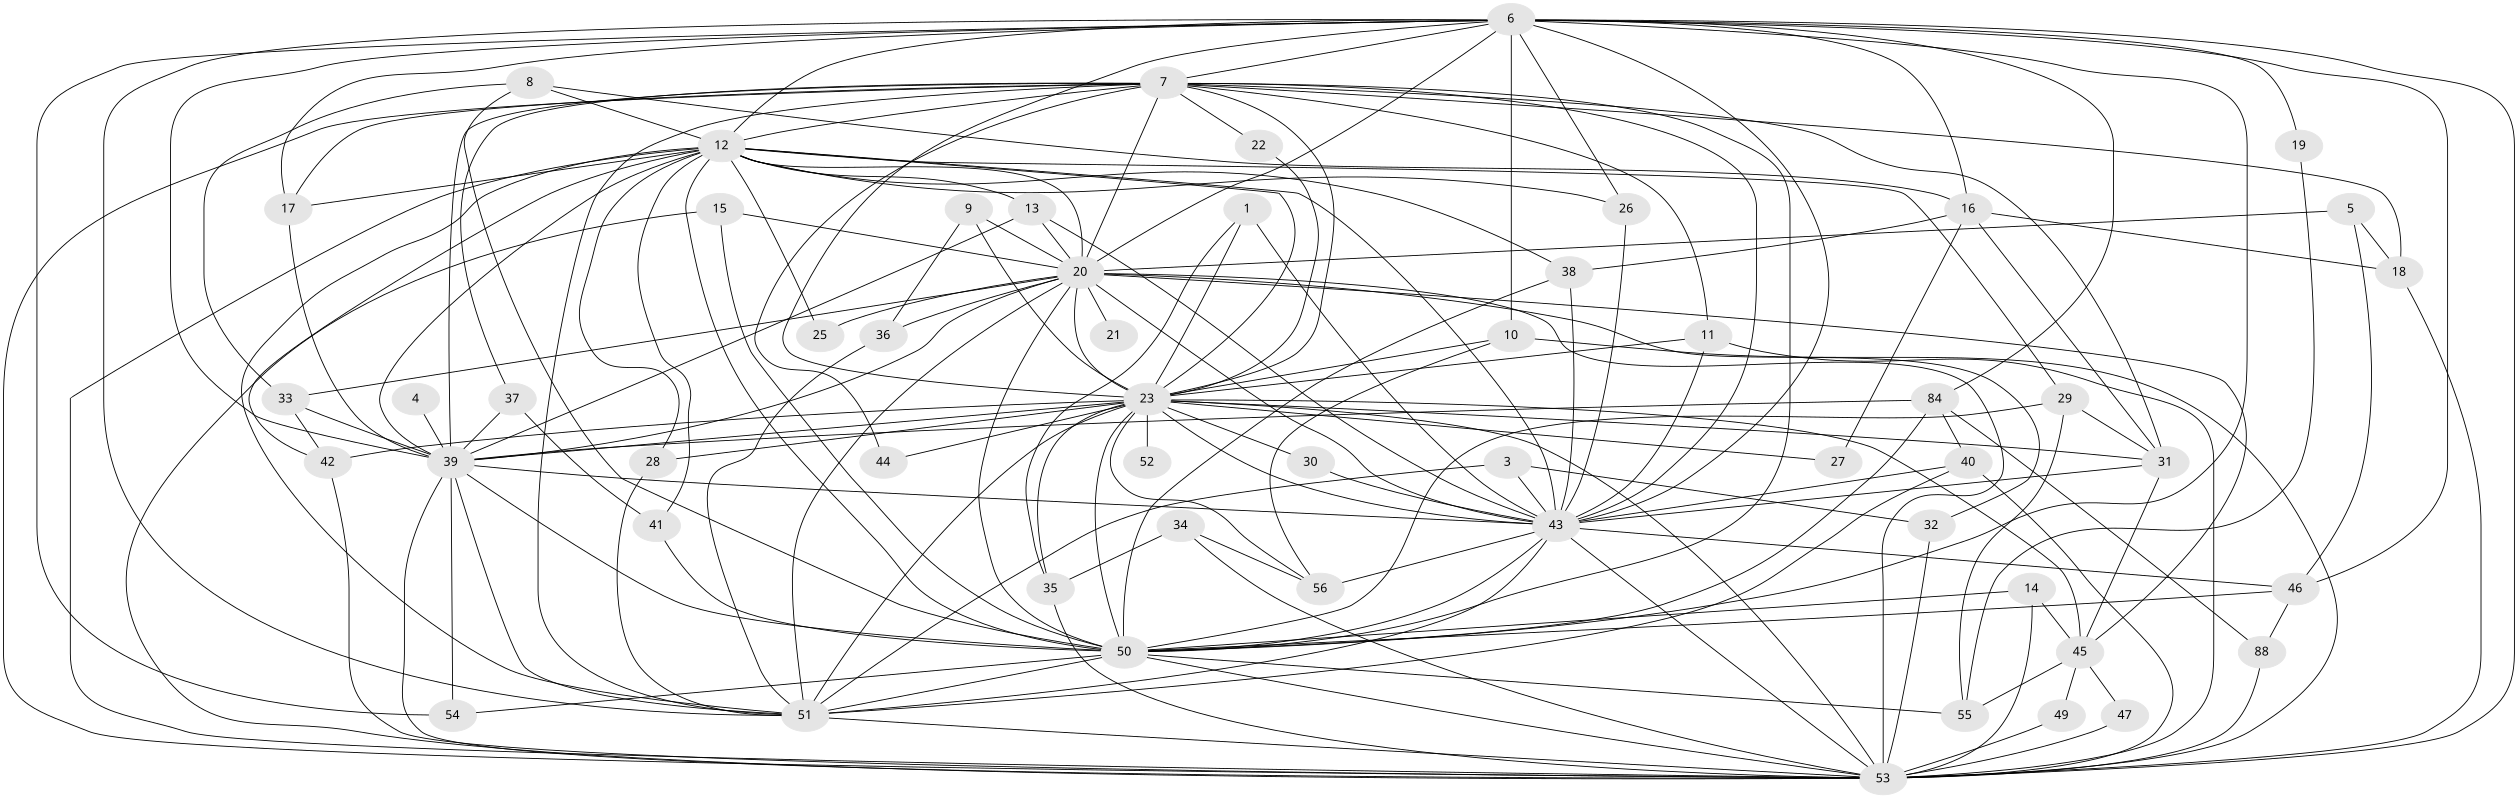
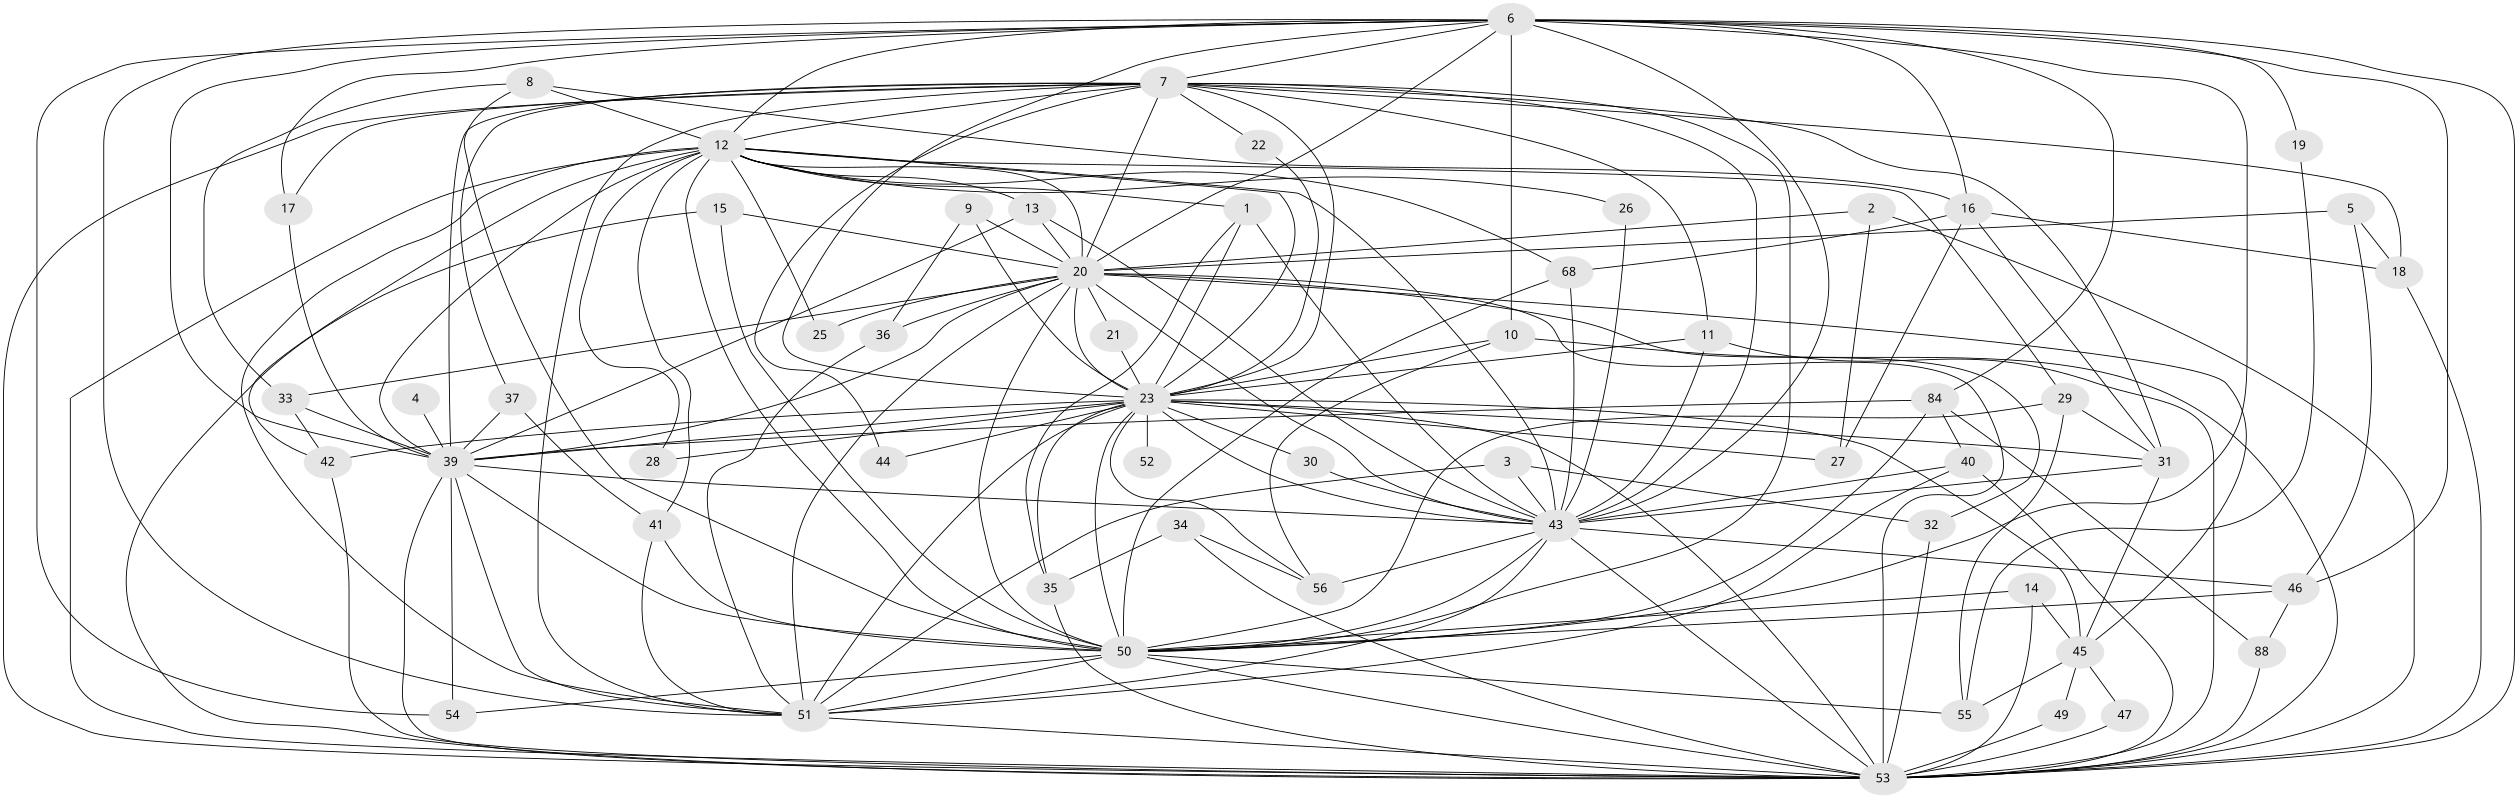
(1571, 118) -> none
(447, 186) -> (981, 187)
none -> (1872, 209)
(1569, 273) -> (1569, 273)
none -> (1133, 372)
(629, 647) -> (661, 670)
